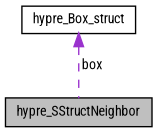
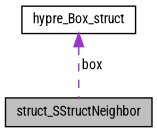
(79, 112) -> (79, 112)
